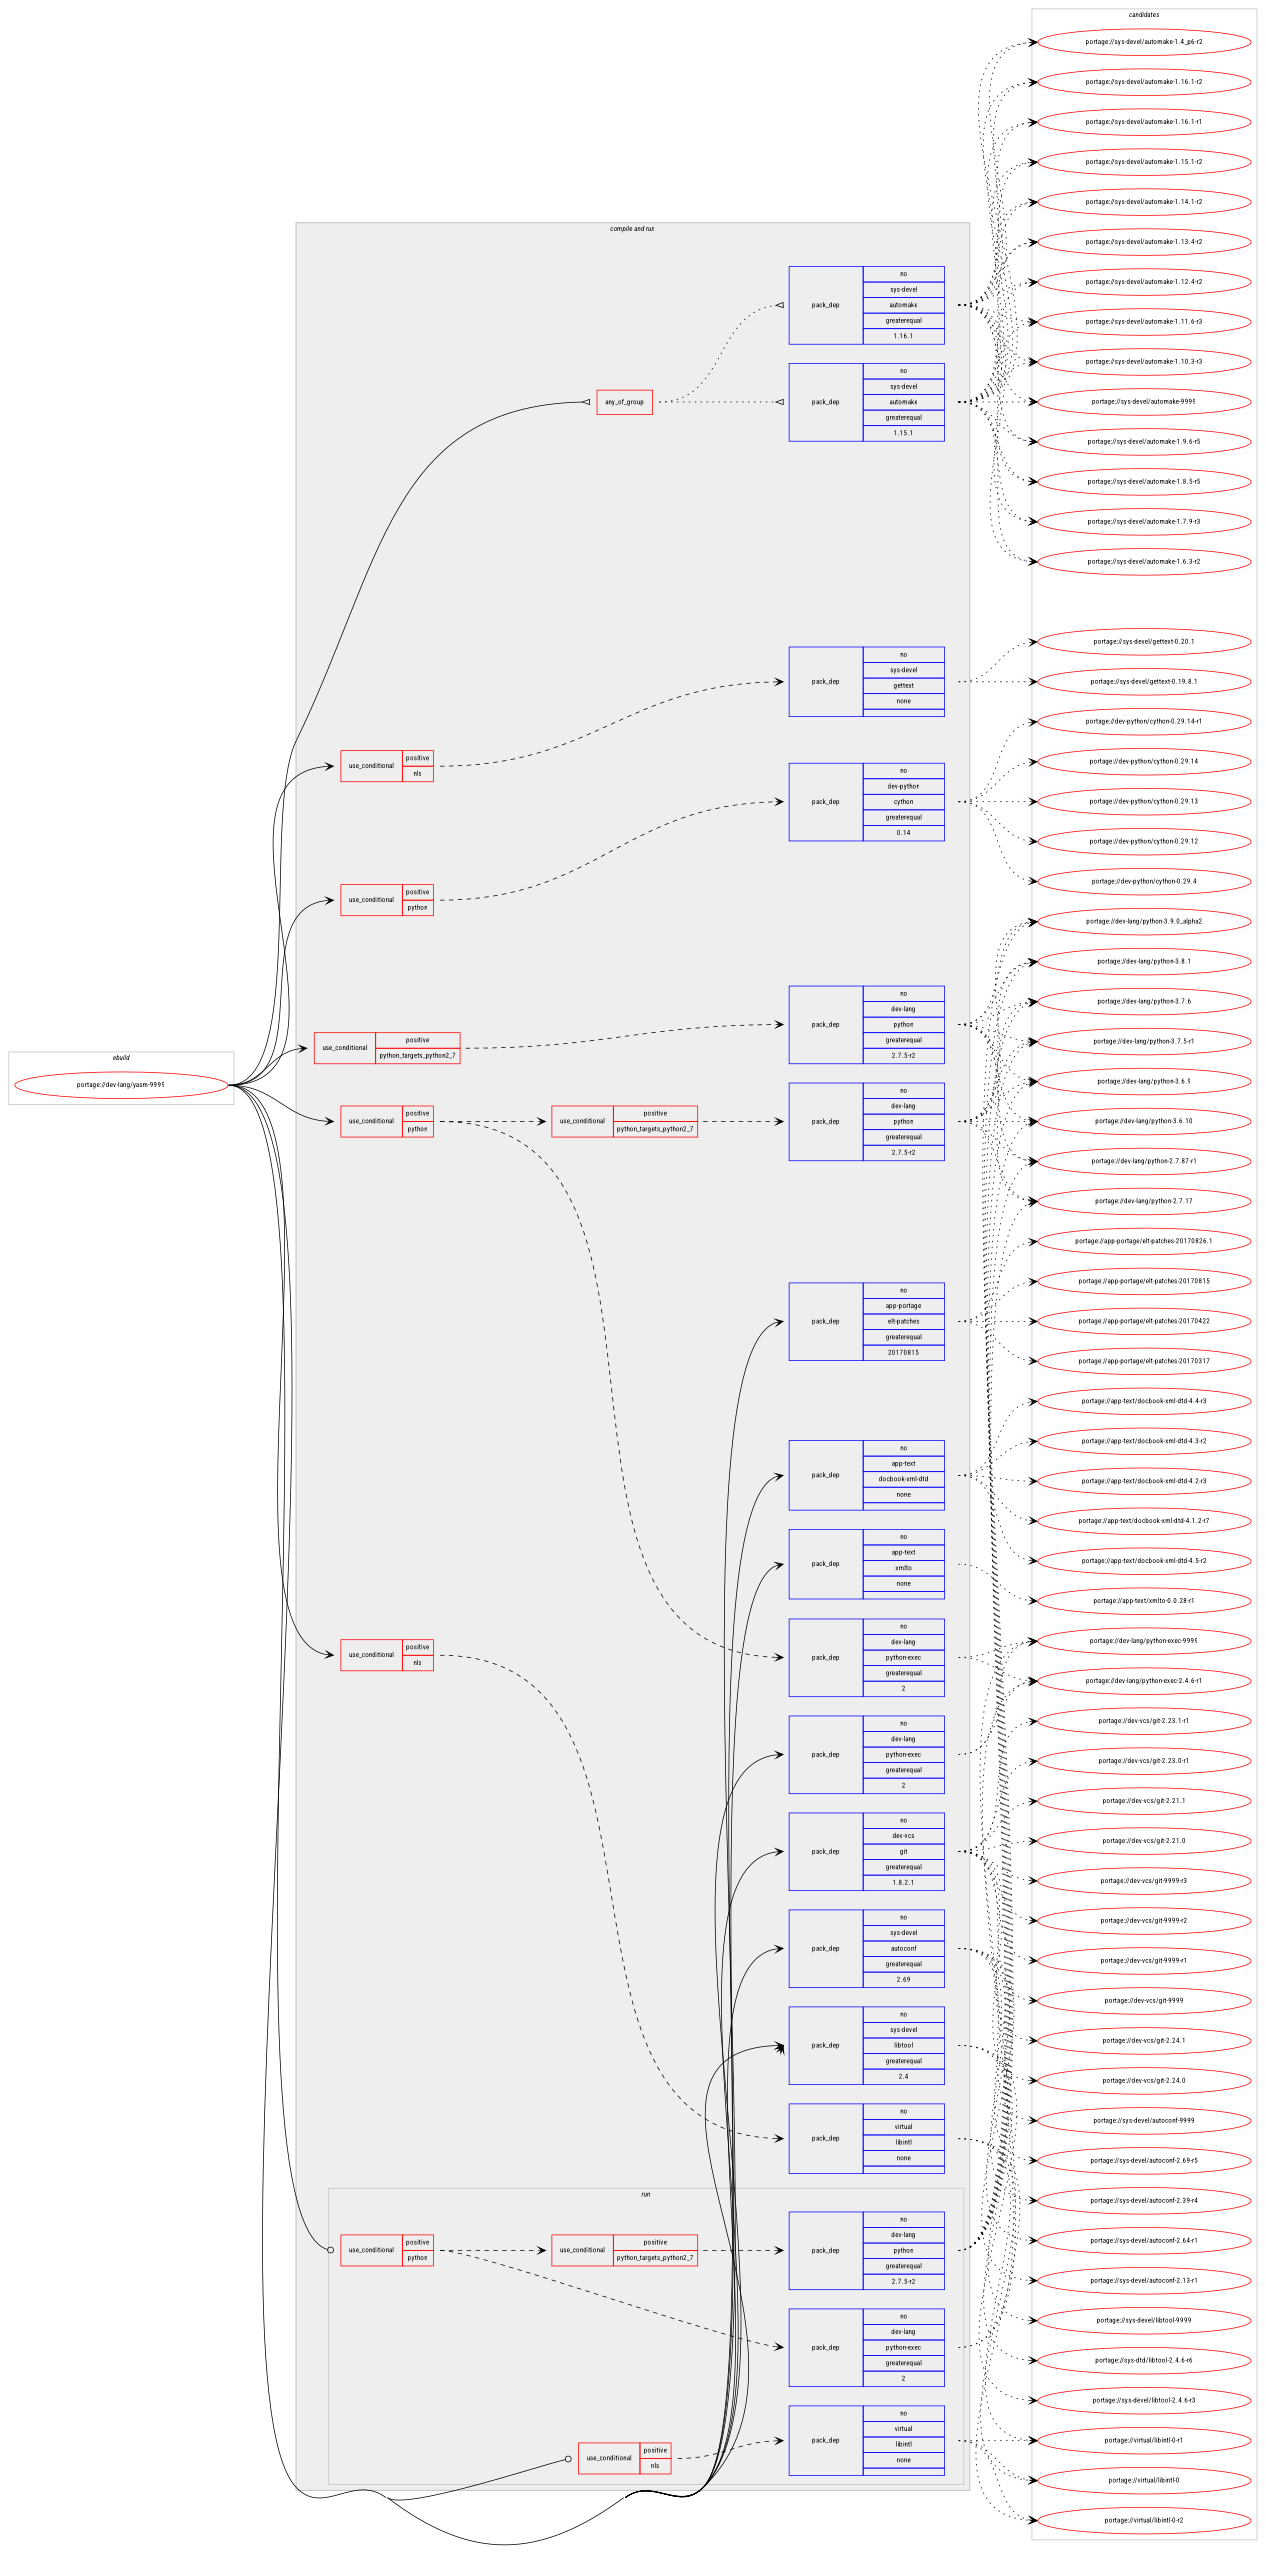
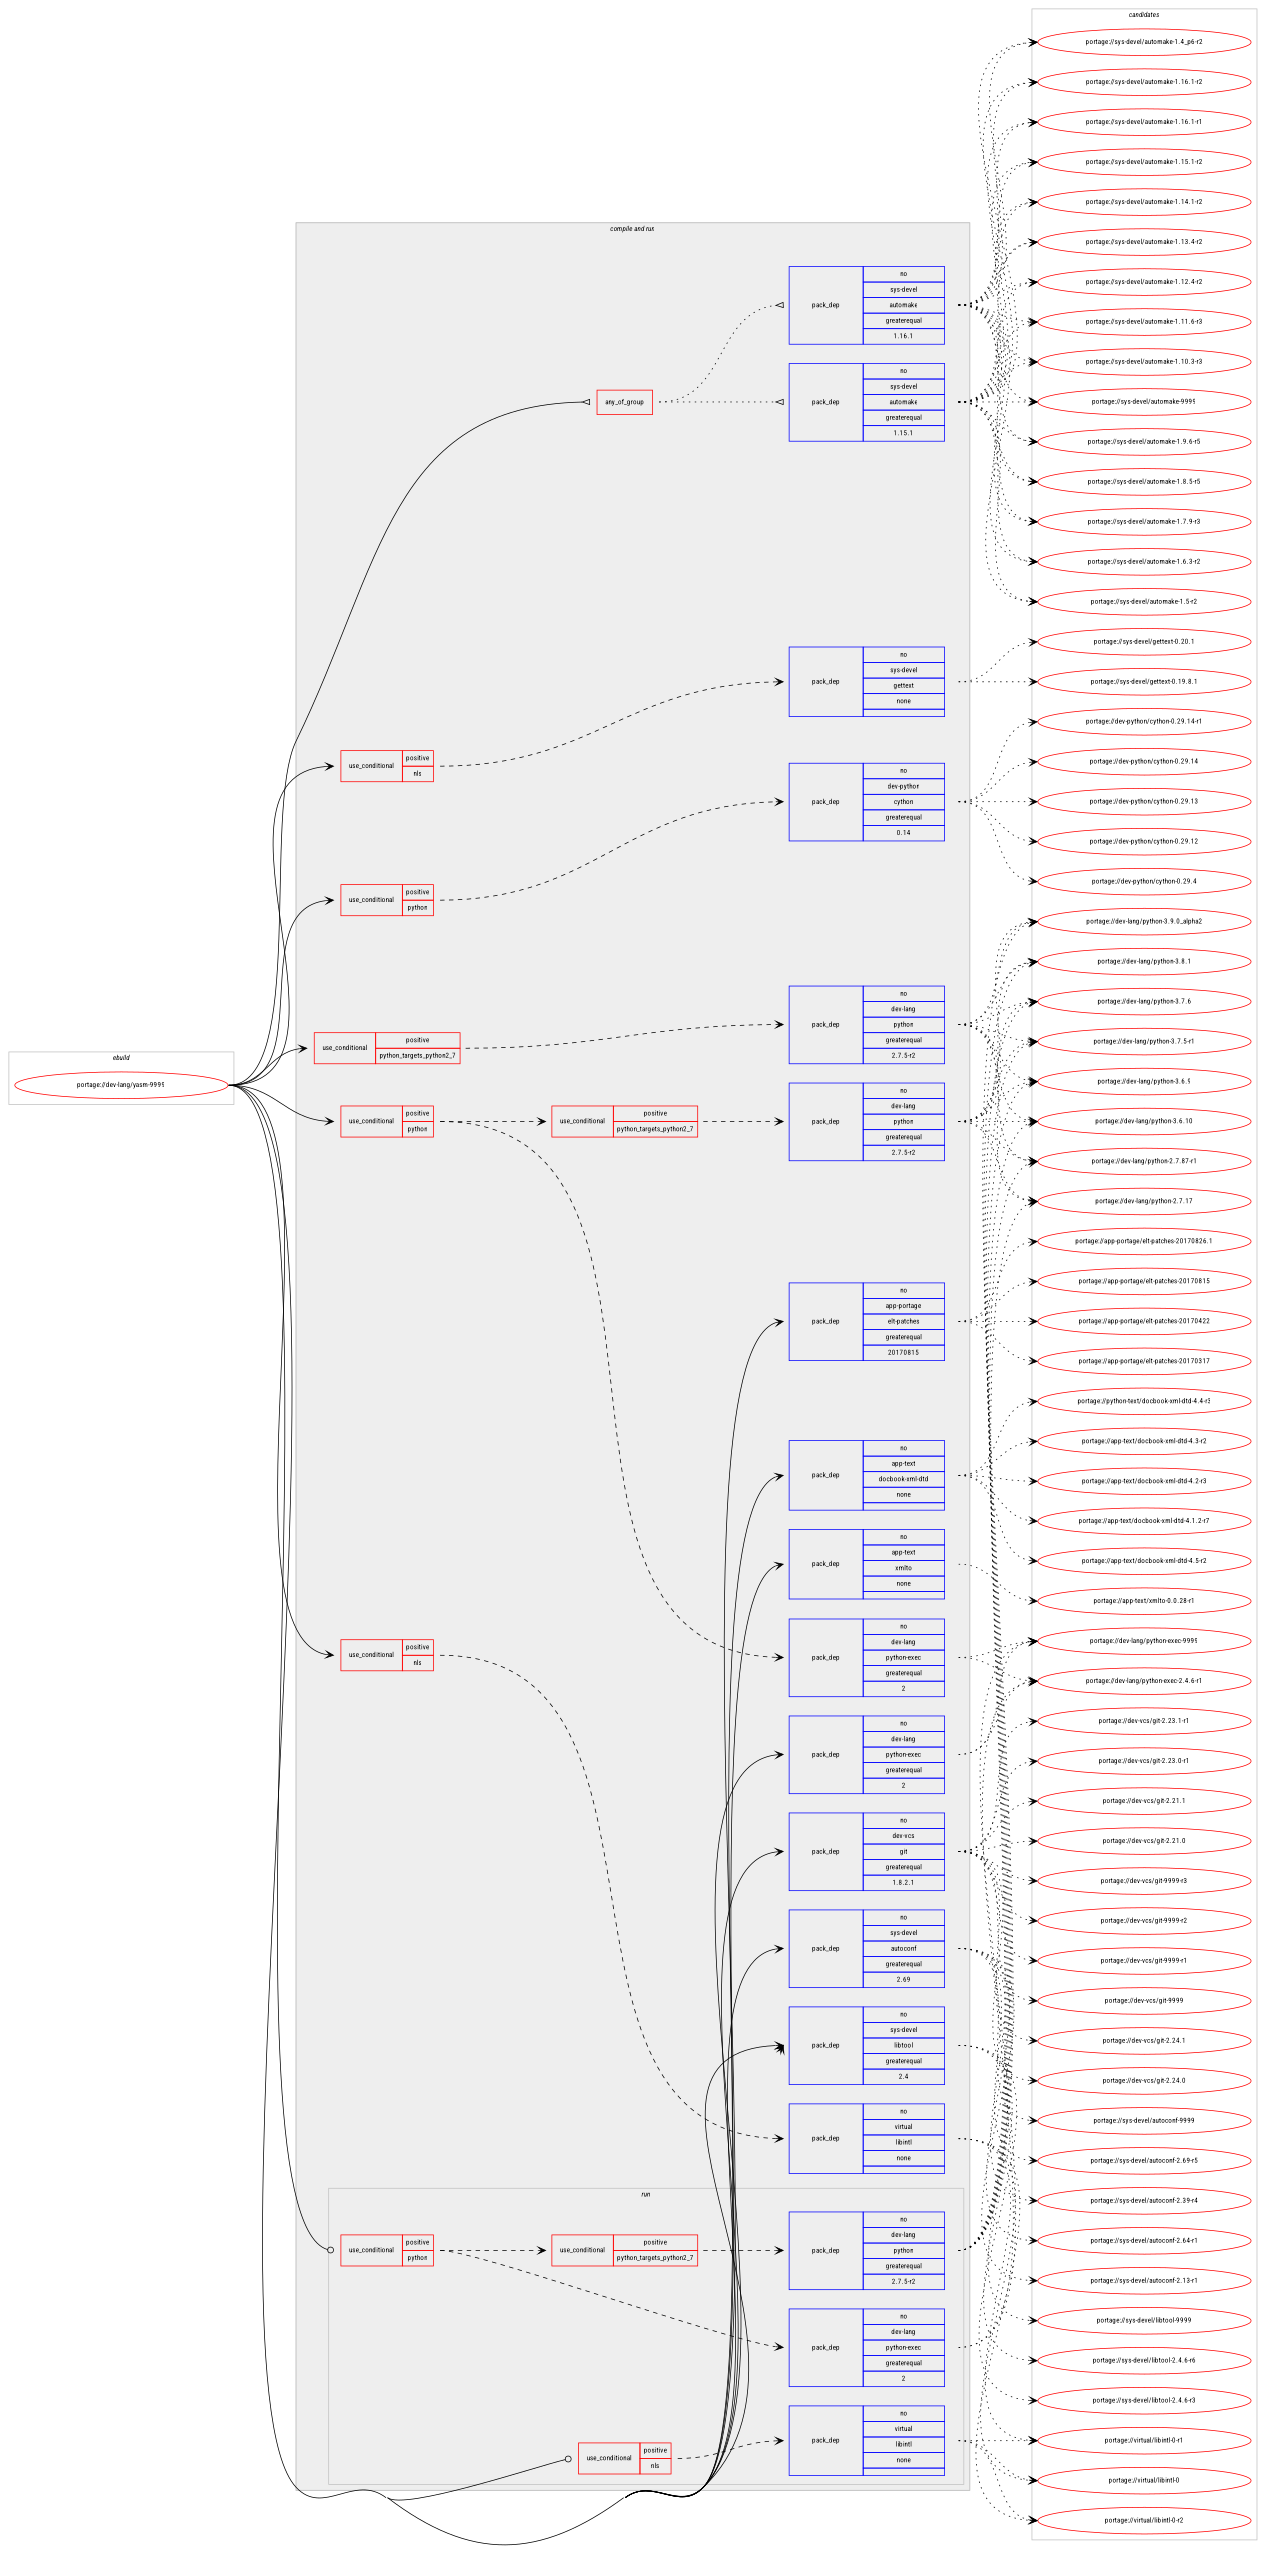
none -> (1144, 602)
(1144, 1401) -> (1144, 1401)
(1144, 2361) -> (1144, 2361)
